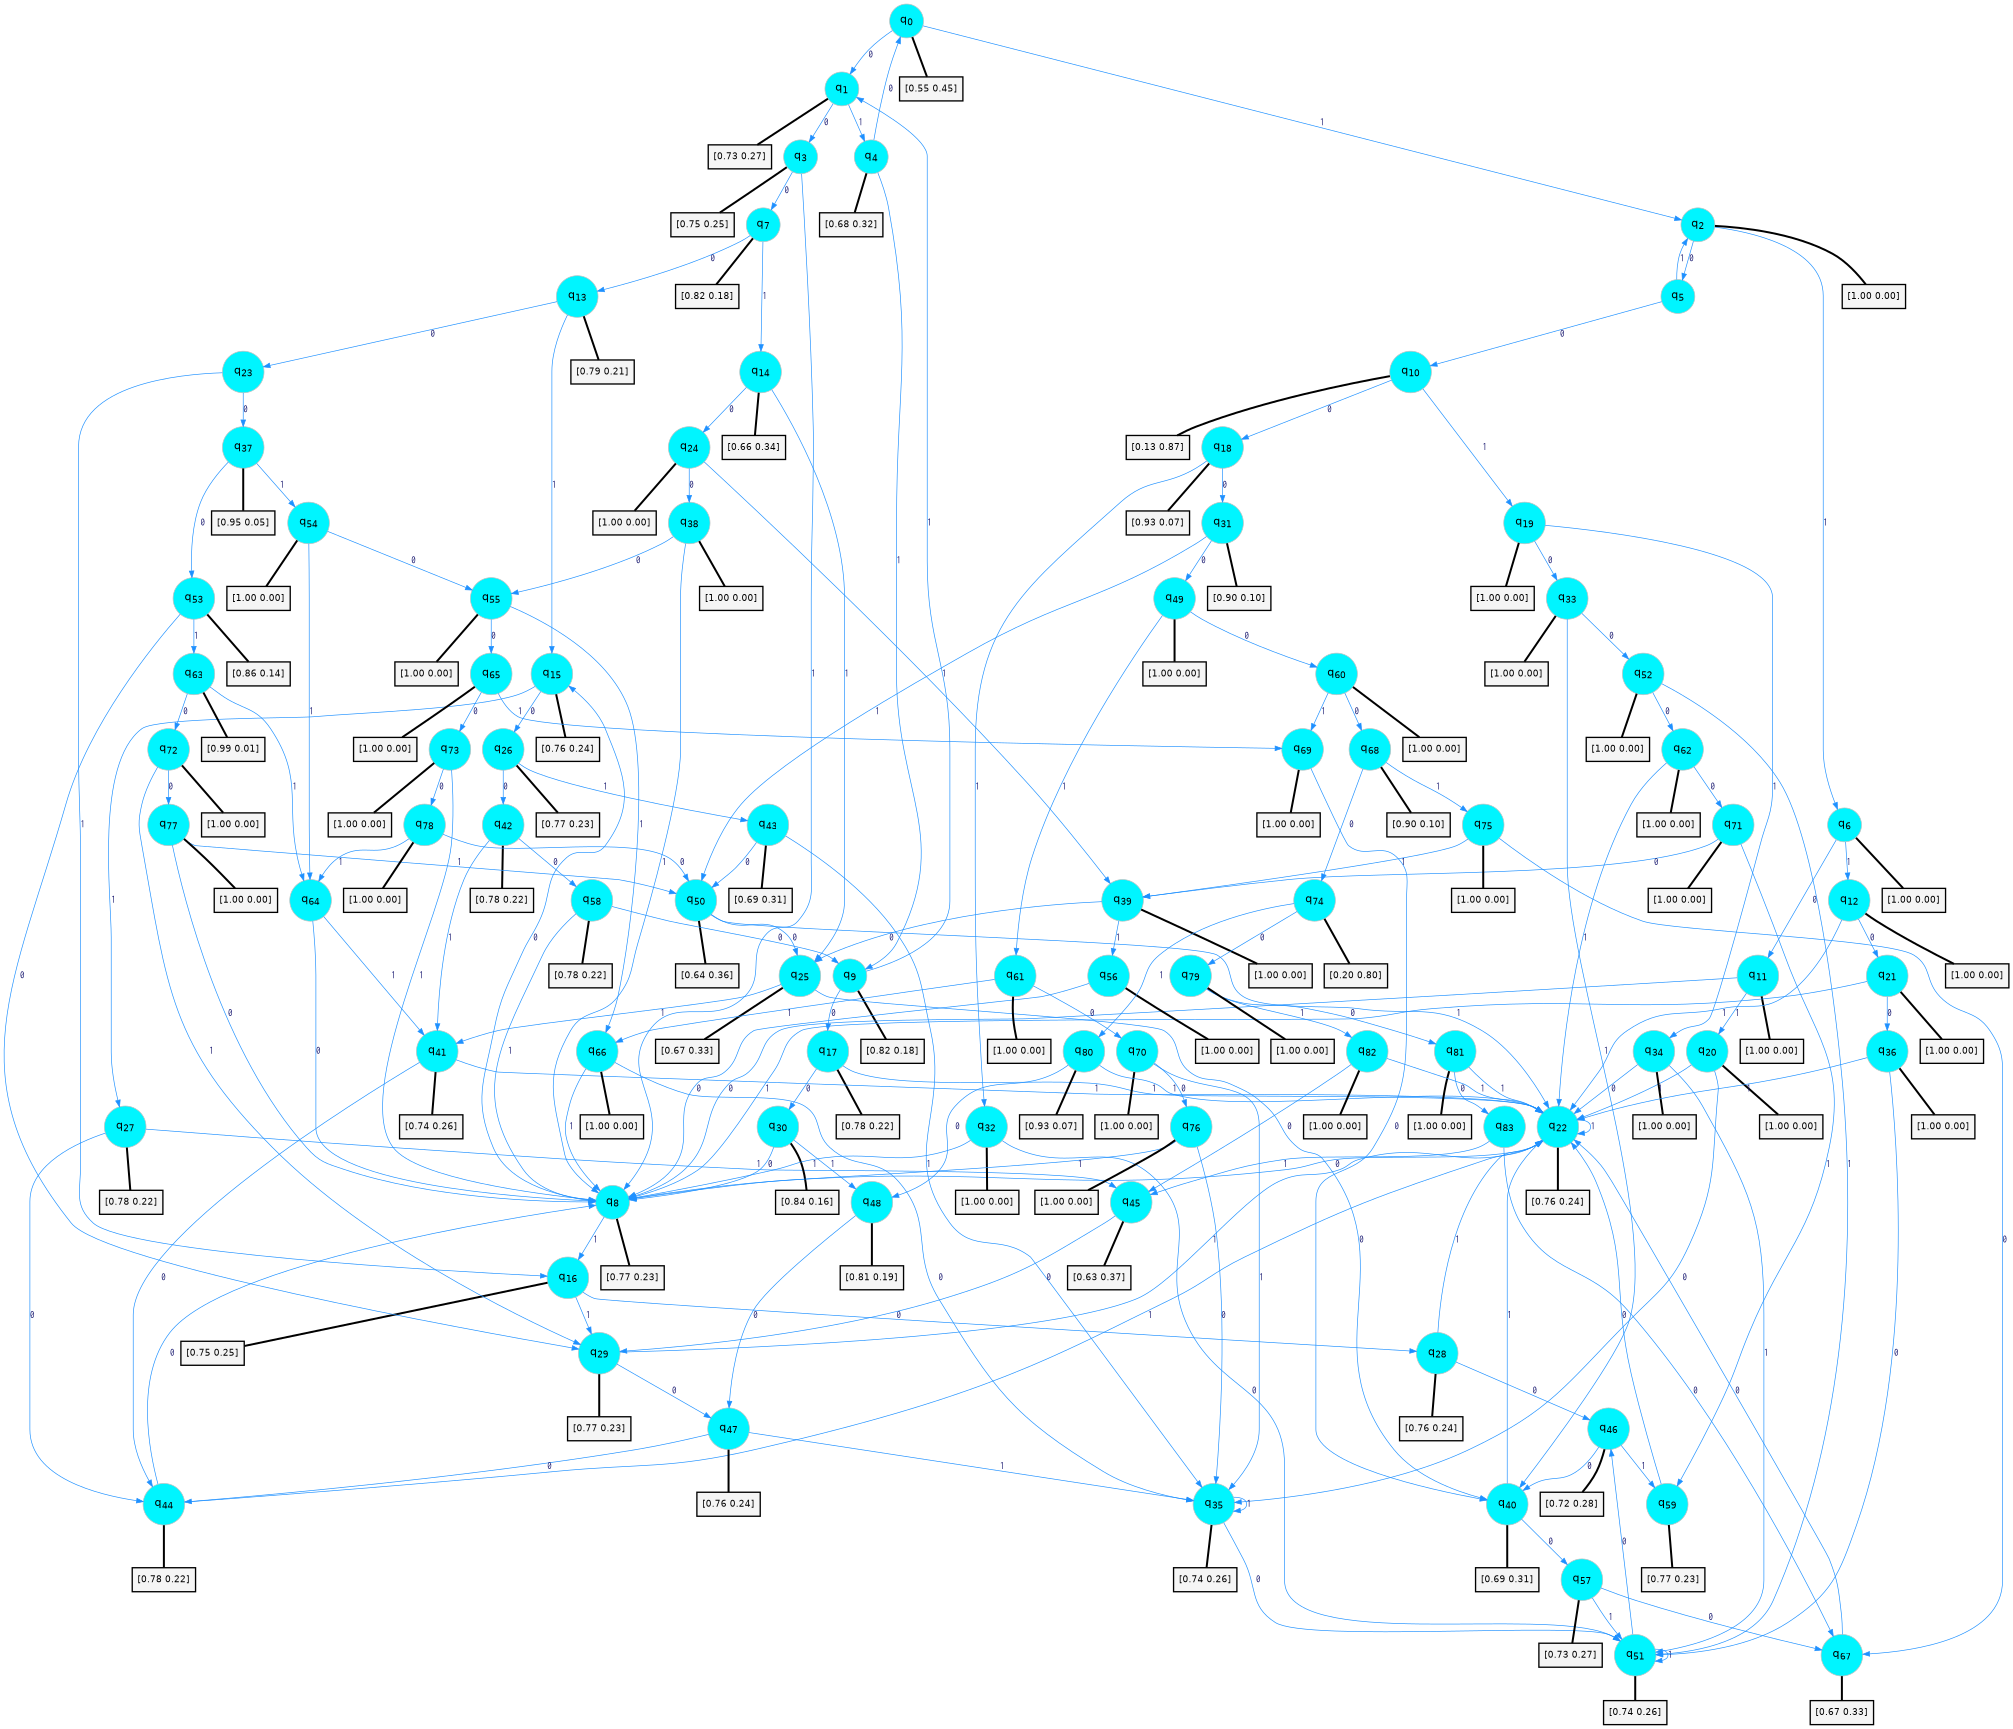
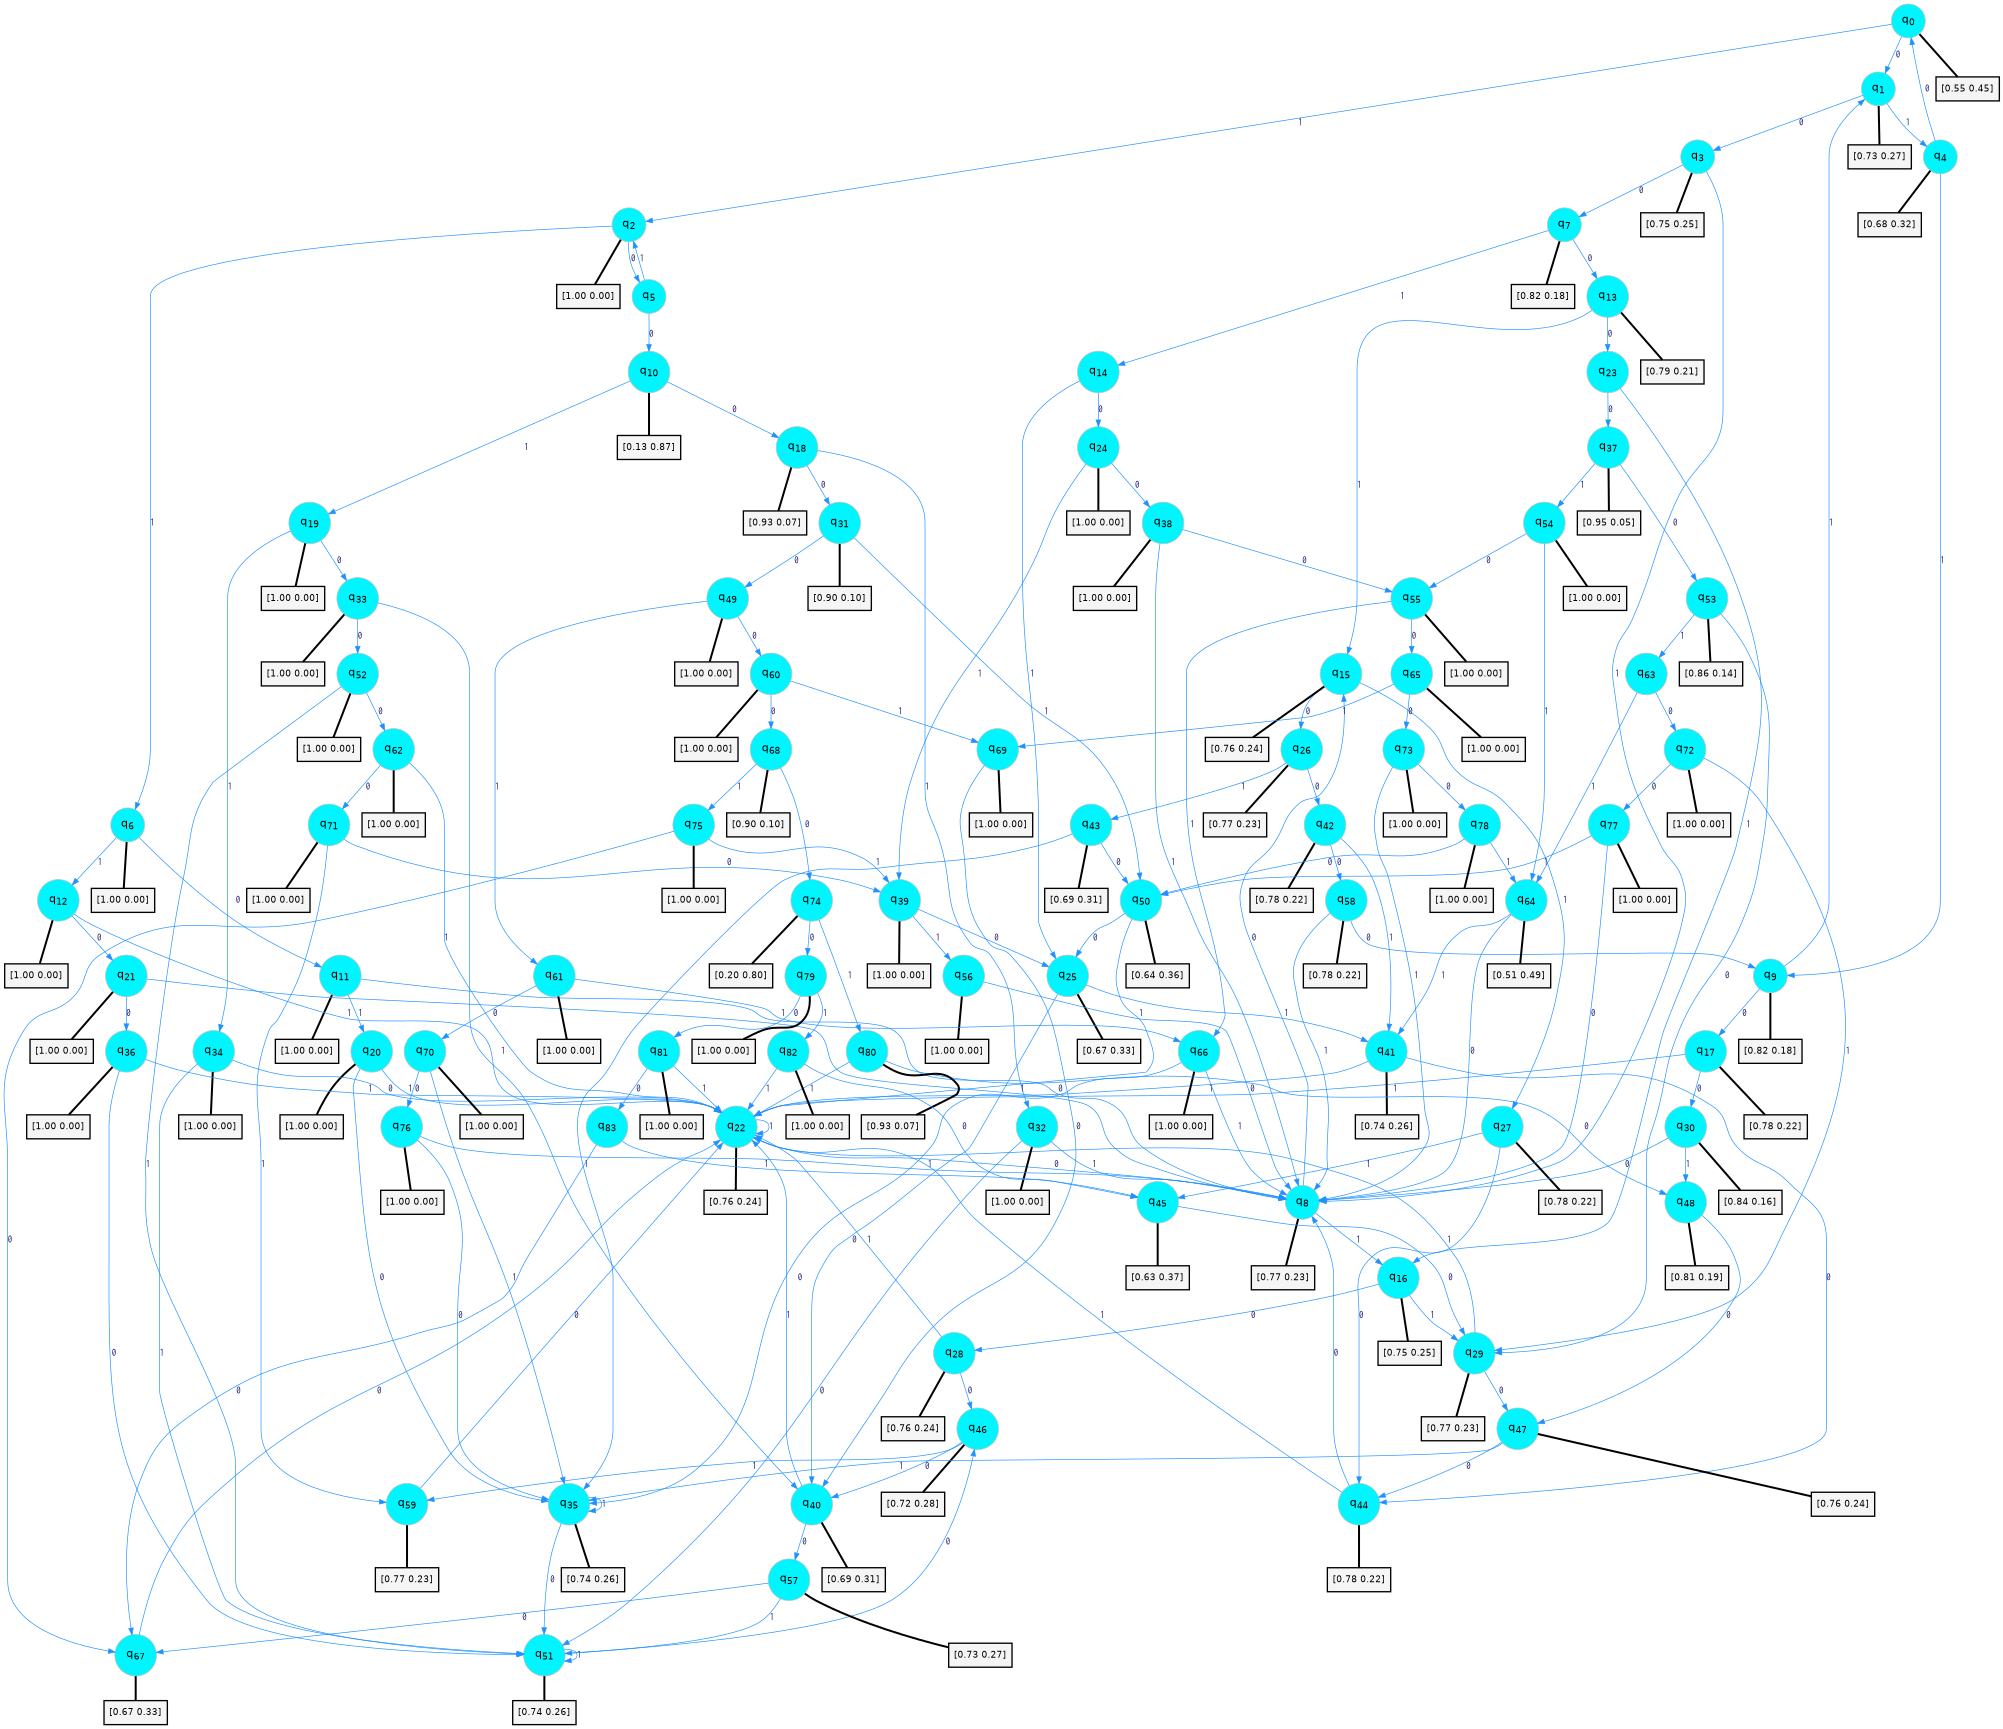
(754, 447) -> none
(233, 749) -> none
none -> (1519, 976)
